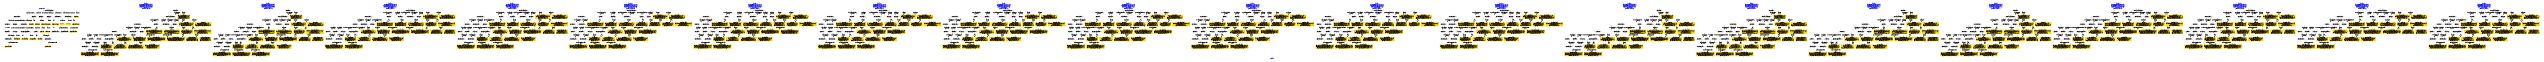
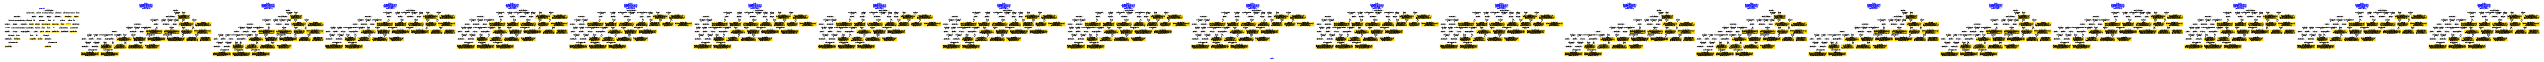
(68, 17) -> (68, 17)
(42, 21) -> (42, 21)
(70, 21) -> (70, 21)
(46, 24) -> (46, 24)
(62, 24) -> (62, 24)
(76, 24) -> (76, 24)
(55, 32) -> (55, 32)
(25, 39) -> none
